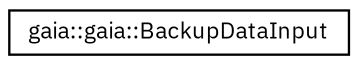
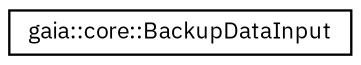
(179, 33) -> (180, 33)
